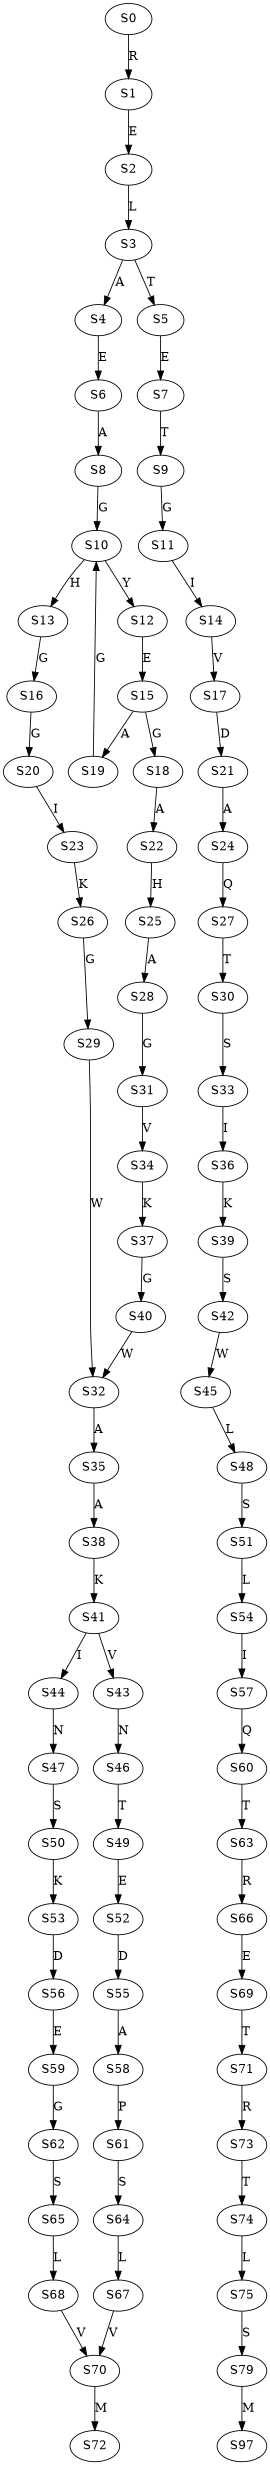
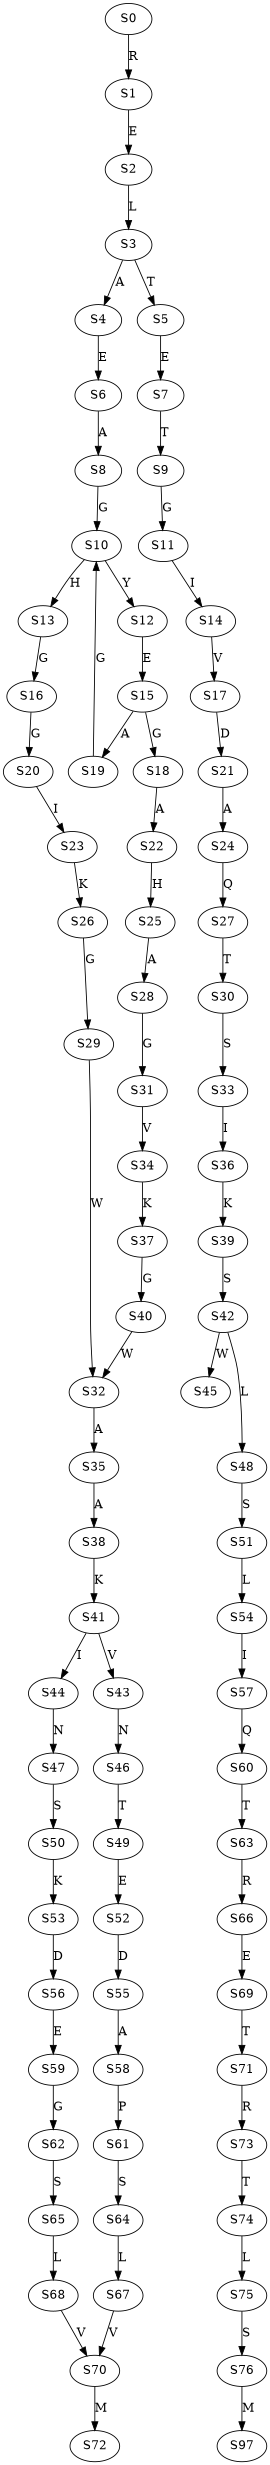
(222, 1426) -> (240, 1387)
(242, 2371) -> (242, 2371)
